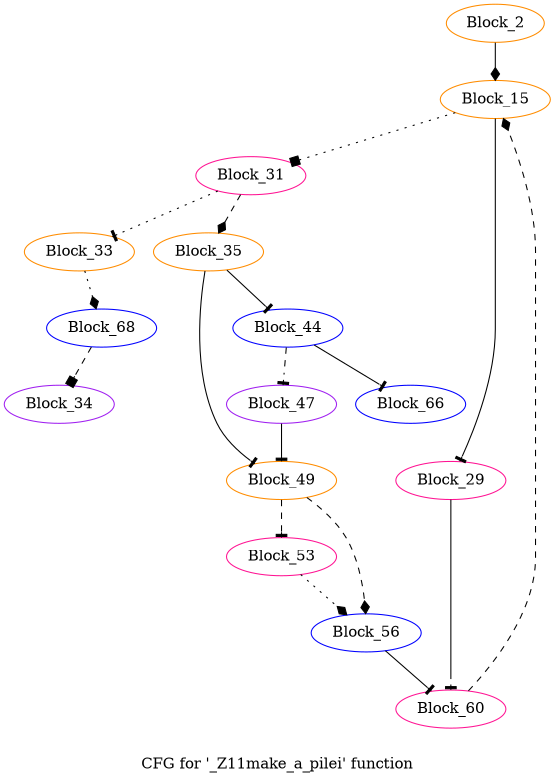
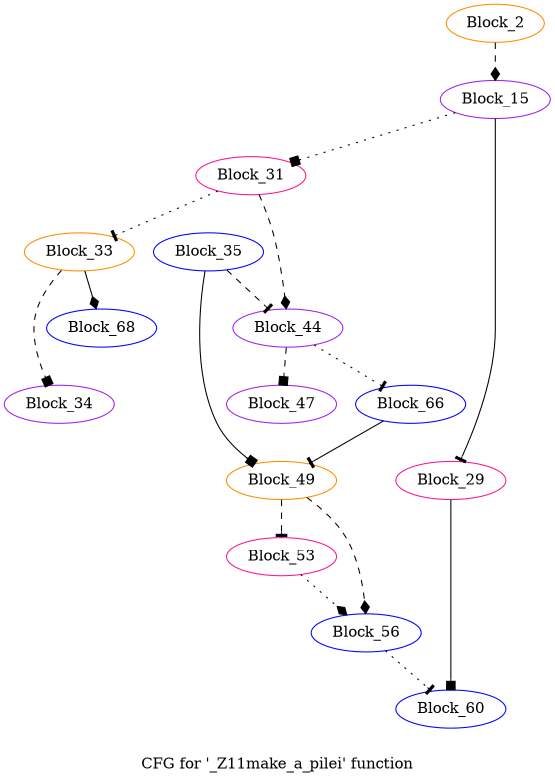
(495, 55) -> (495, 55)
(495, 99) -> (495, 99)
(233, 208) -> (276, 244)
(209, 252) -> (209, 252)
(89, 284) -> (89, 284)
(246, 288) -> (246, 288)
(288, 328) -> (288, 328)
(285, 361) -> (285, 361)
(83, 362) -> (35, 320)
(347, 365) -> (347, 365)
(203, 373) -> (203, 373)
(536, 419) -> none
(282, 440) -> (349, 441)
(451, 589) -> (451, 589)
(406, 669) -> (406, 669)
(451, 709) -> (451, 709)
